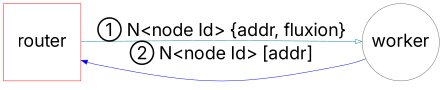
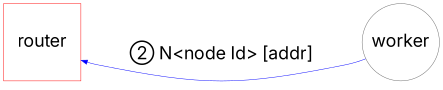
(218, 41) -> none
